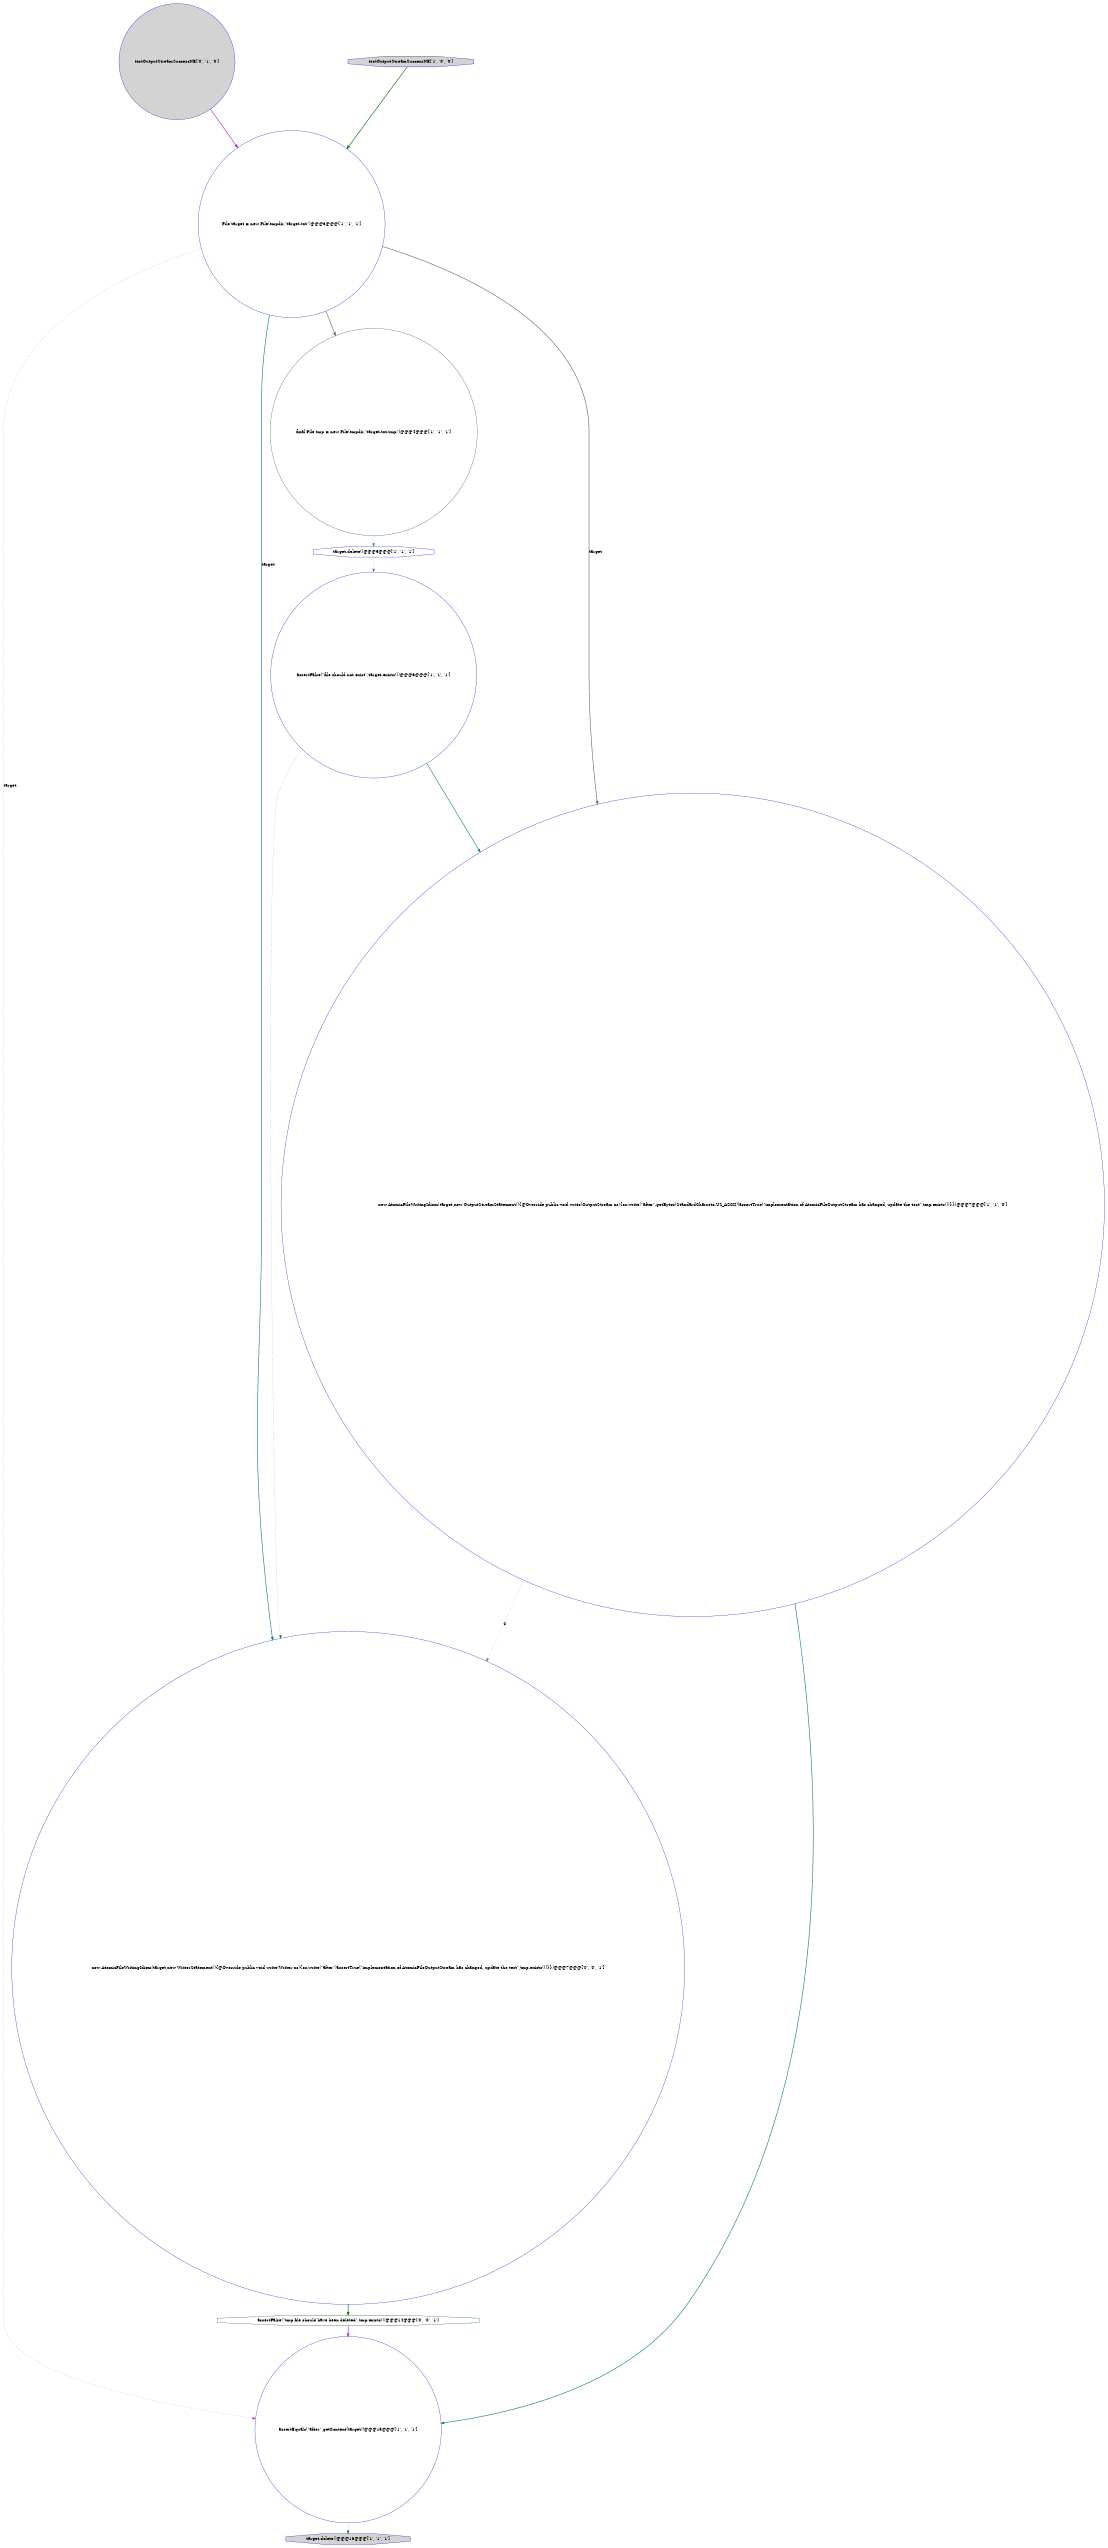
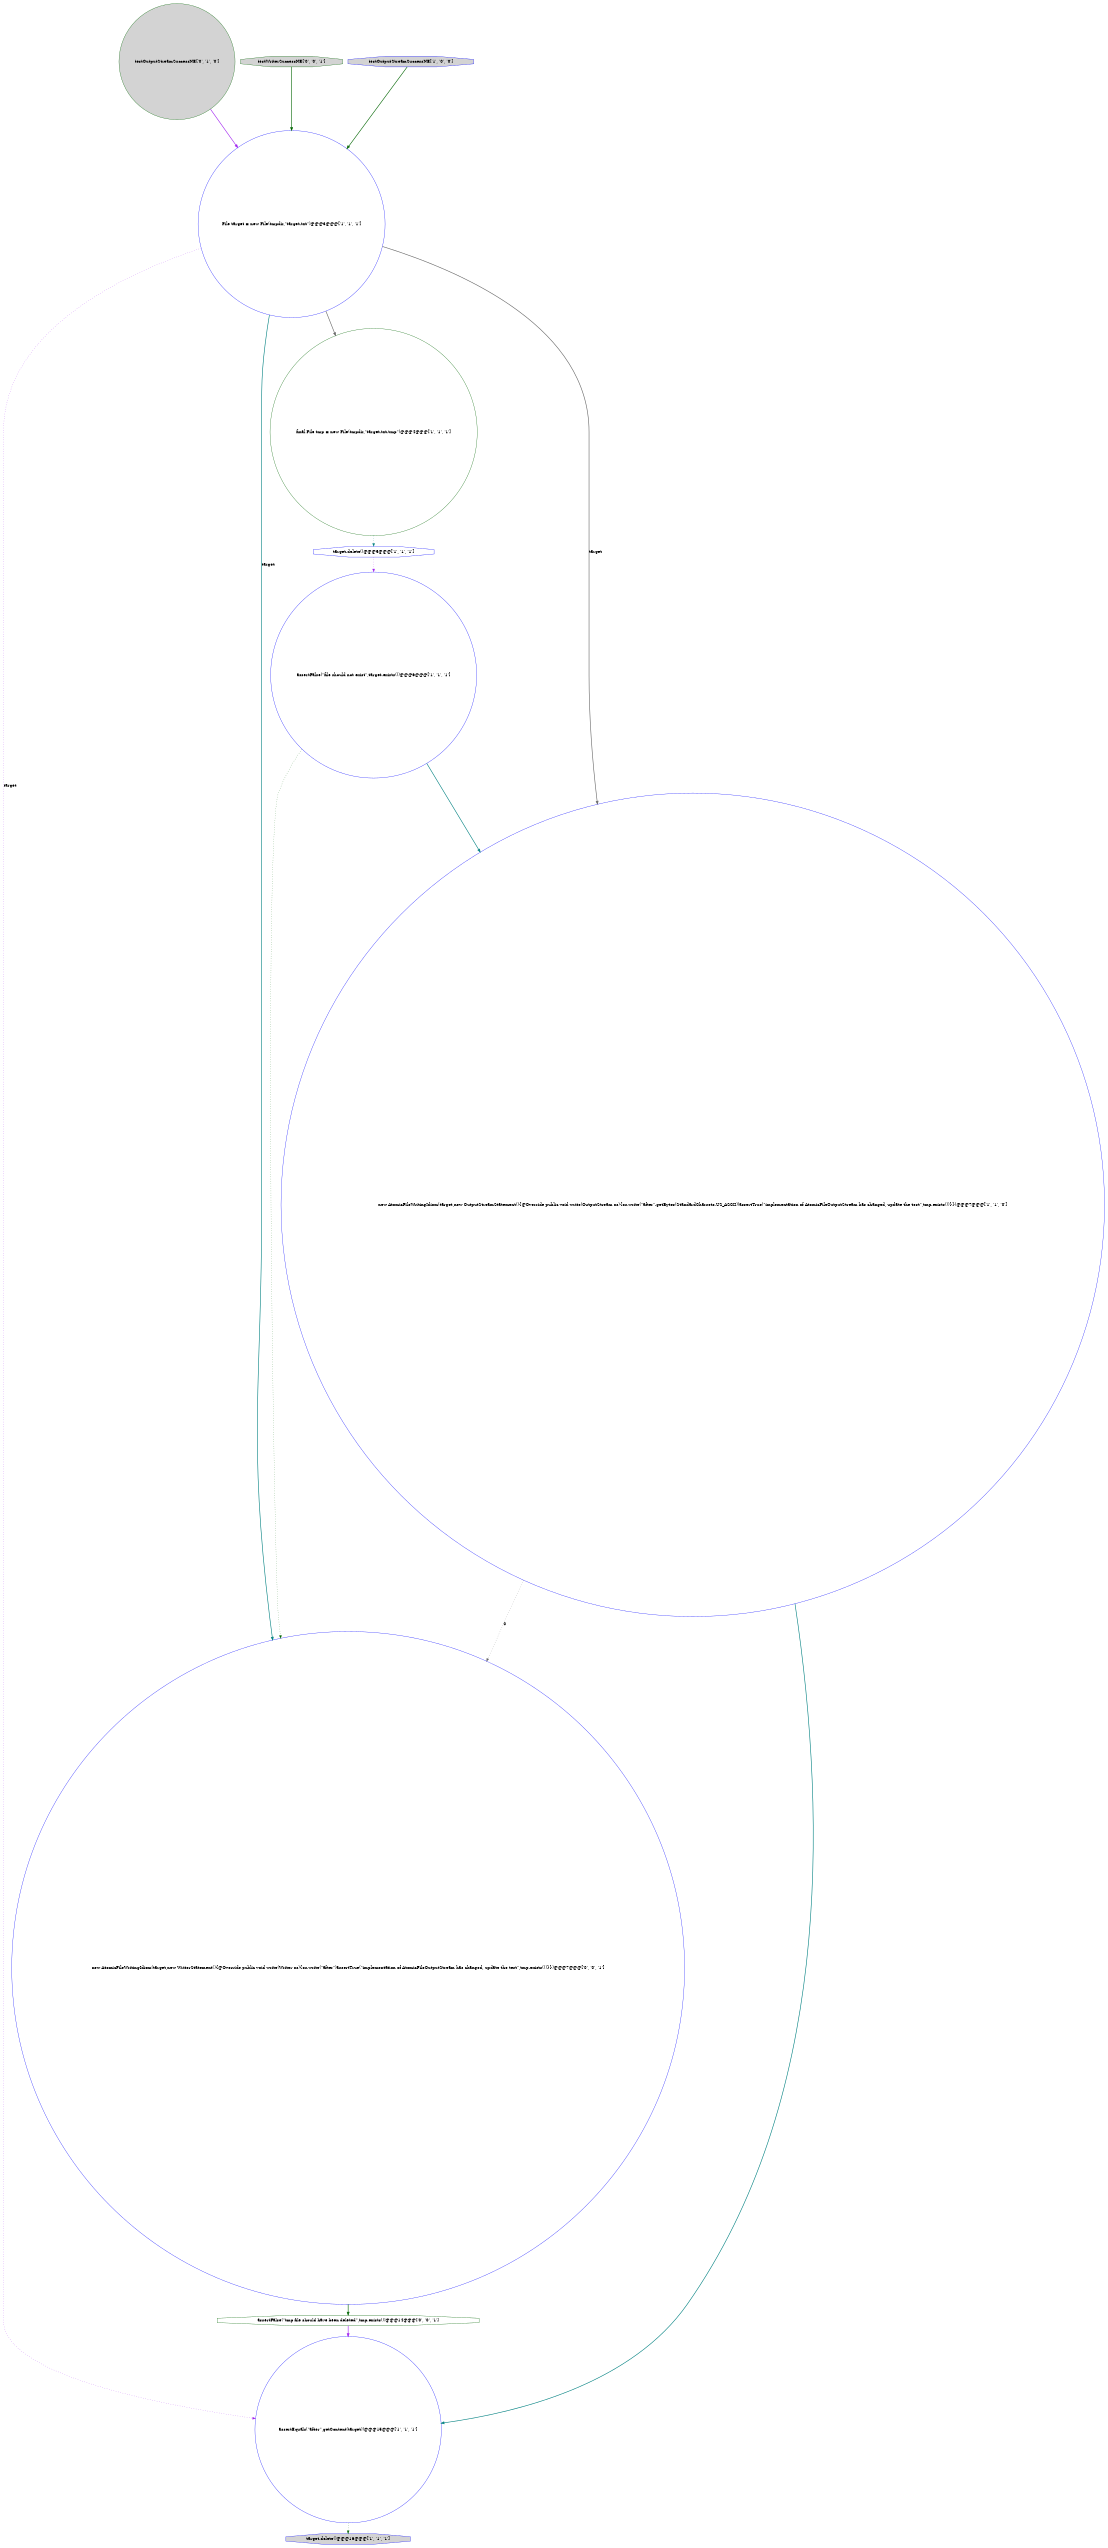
(177, 62) -> (177, 62)
none -> (292, 62)
